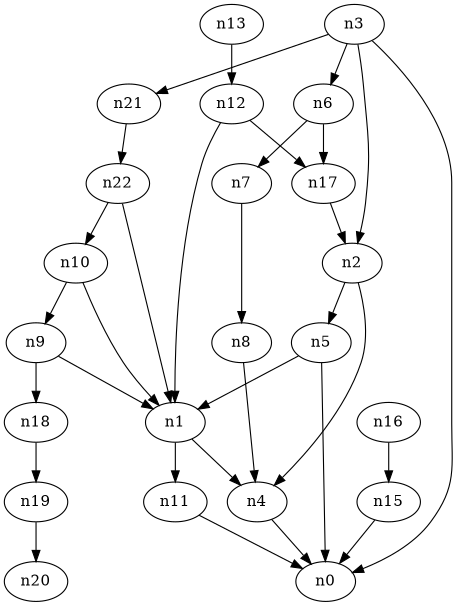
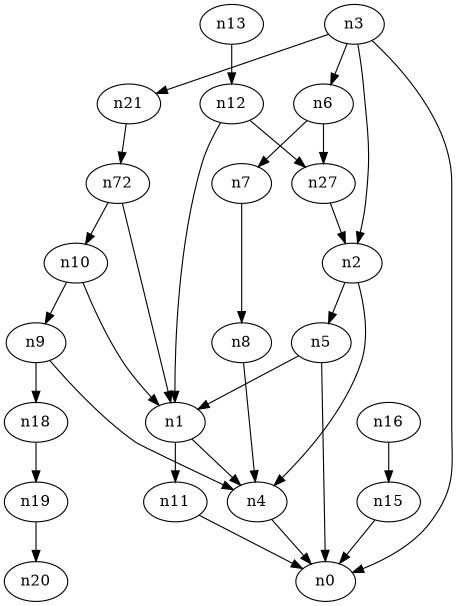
(118, 184) -> (118, 184)
(323, 184) -> (323, 184)
(101, 380) -> (127, 436)
